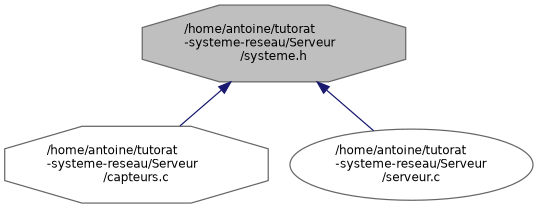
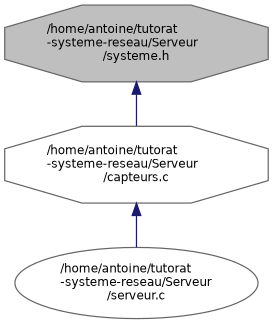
(350, 110) -> (136, 231)
